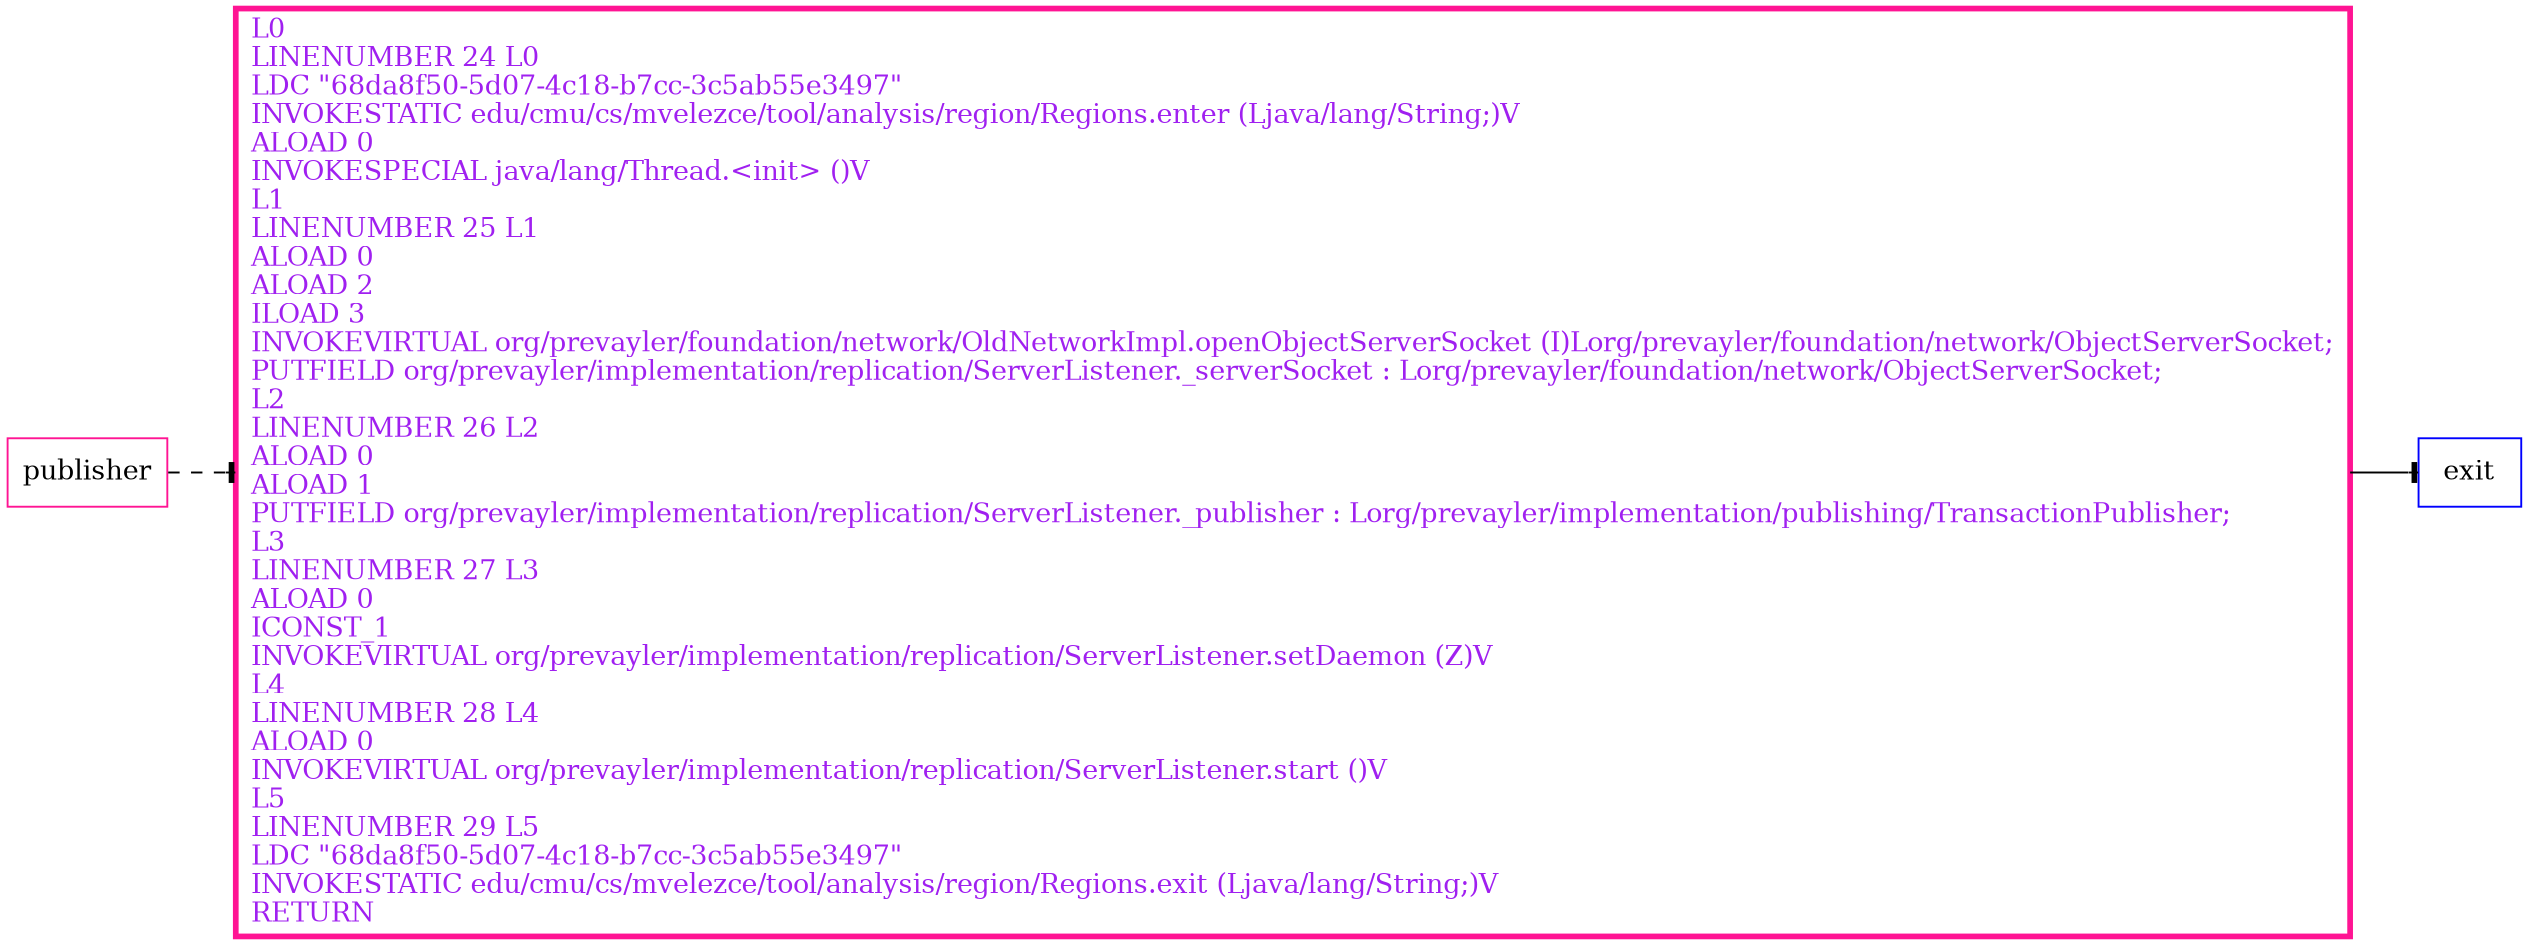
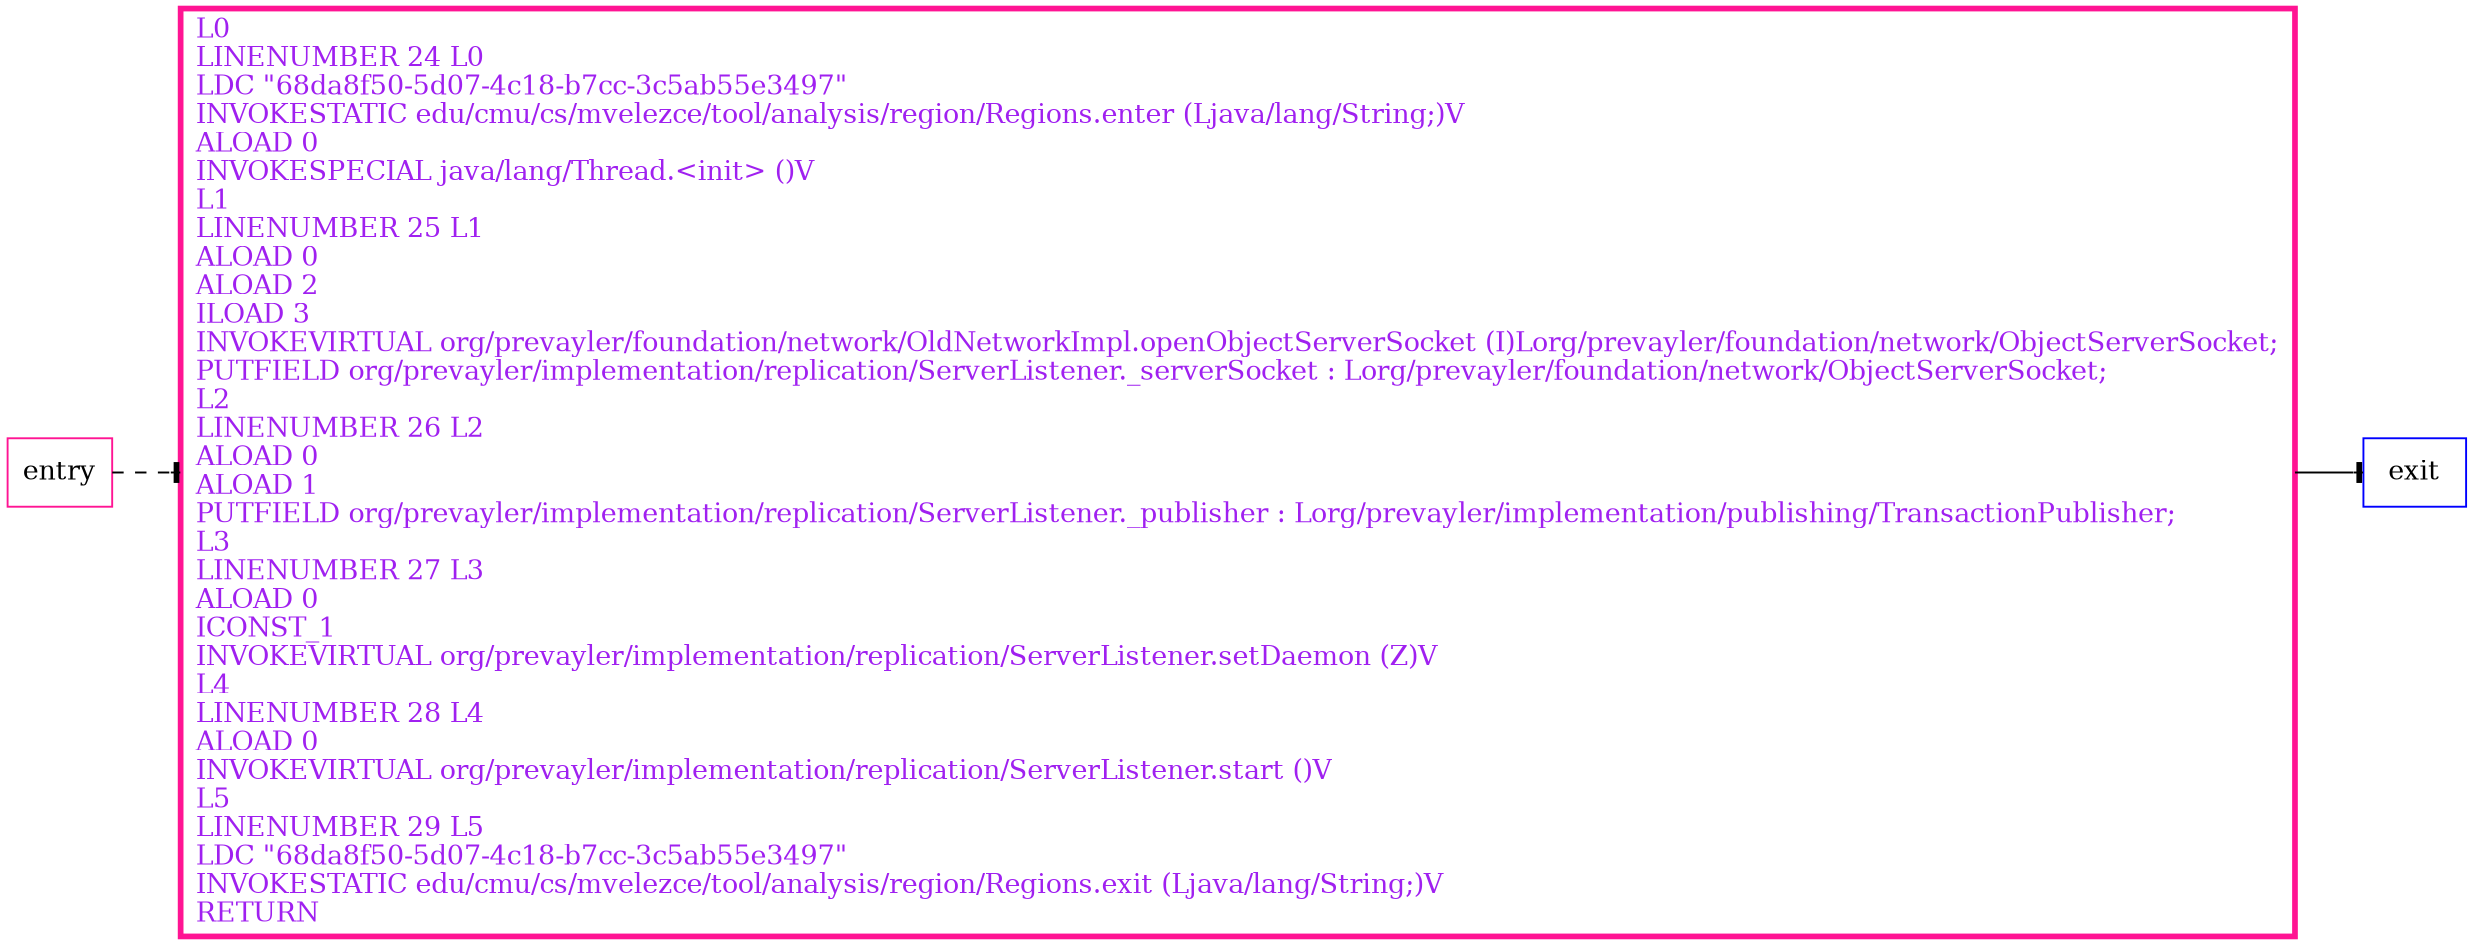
(87, 472) -> (60, 472)
